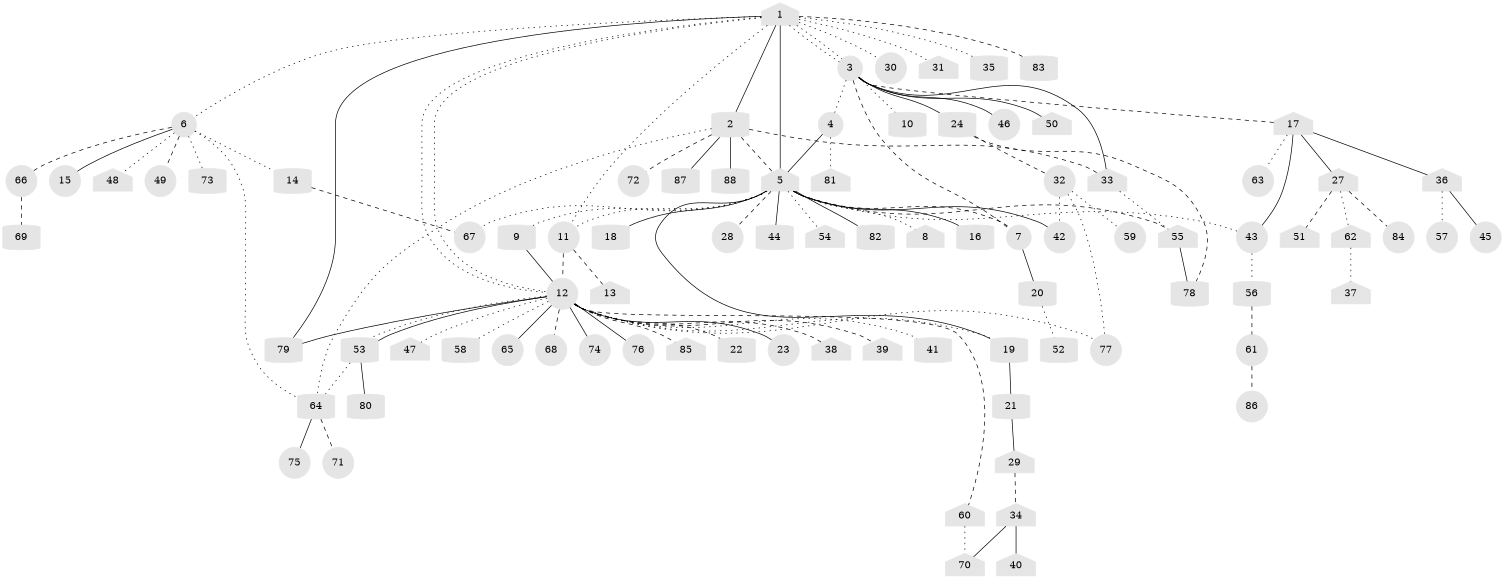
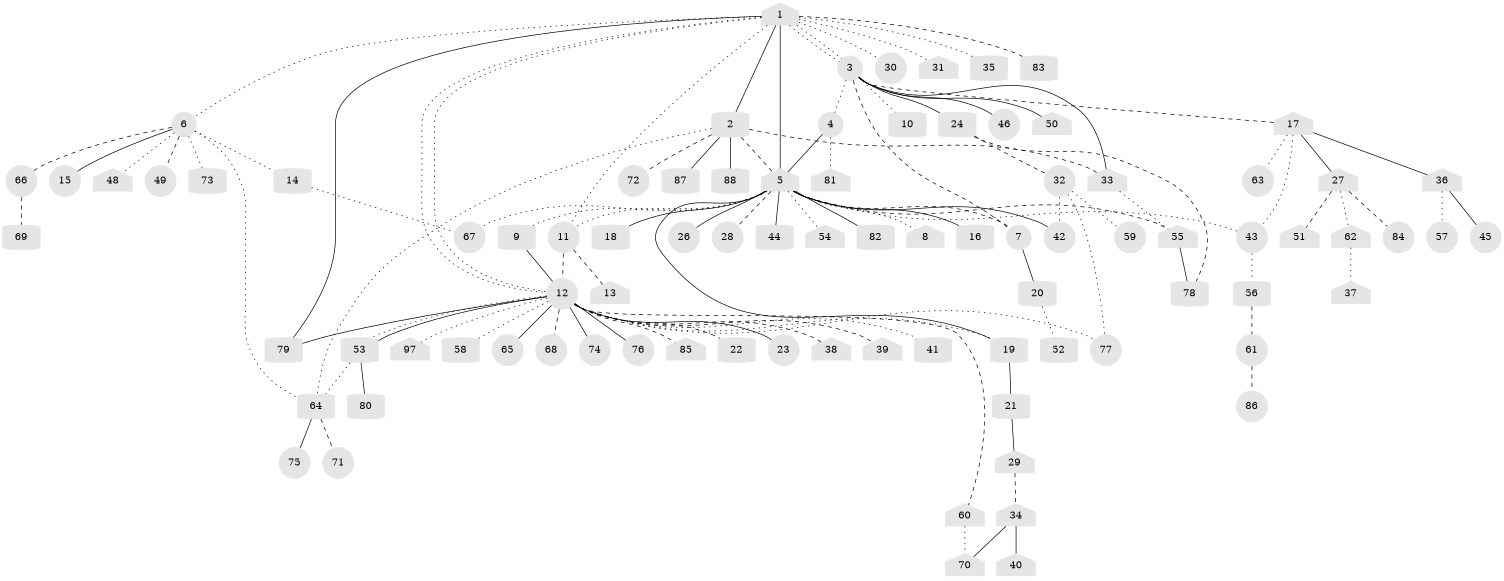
(1285, 183) -> (1285, 183)
(383, 210) -> (383, 210)
none -> (684, 237)
(410, 350) -> (410, 350)
